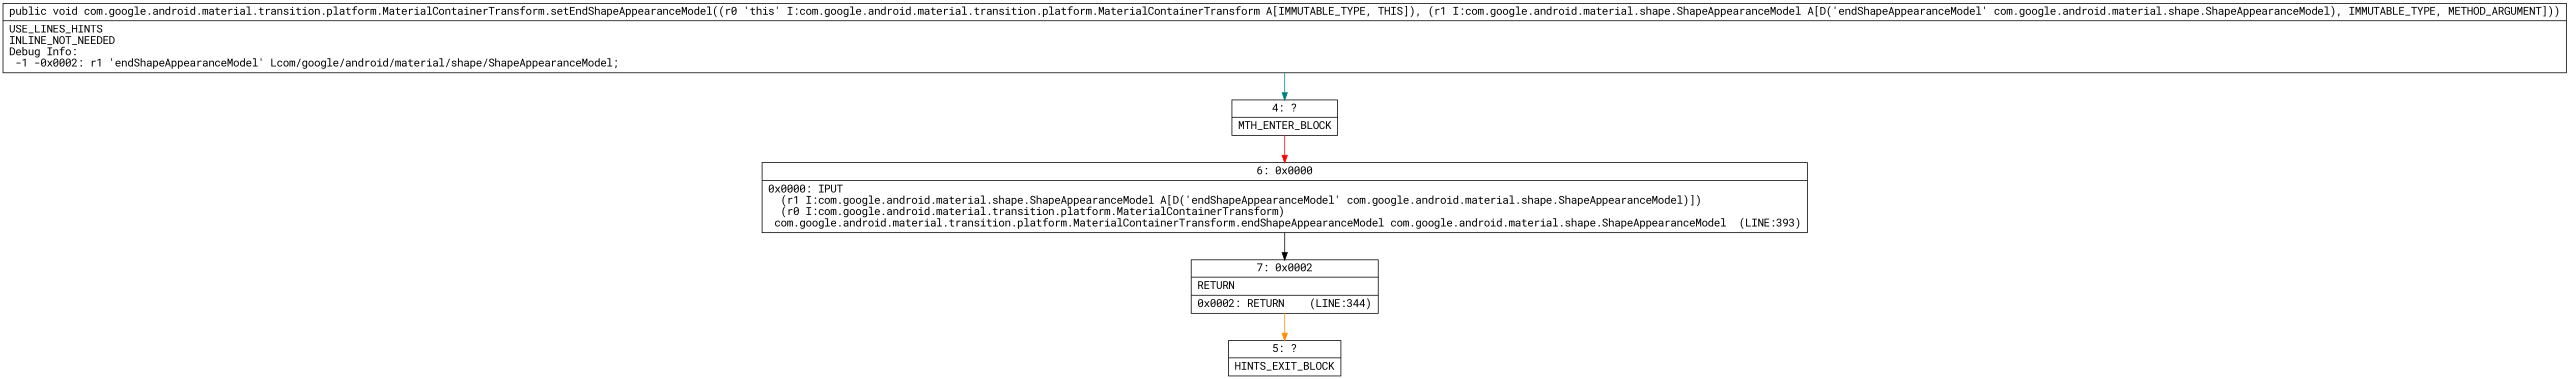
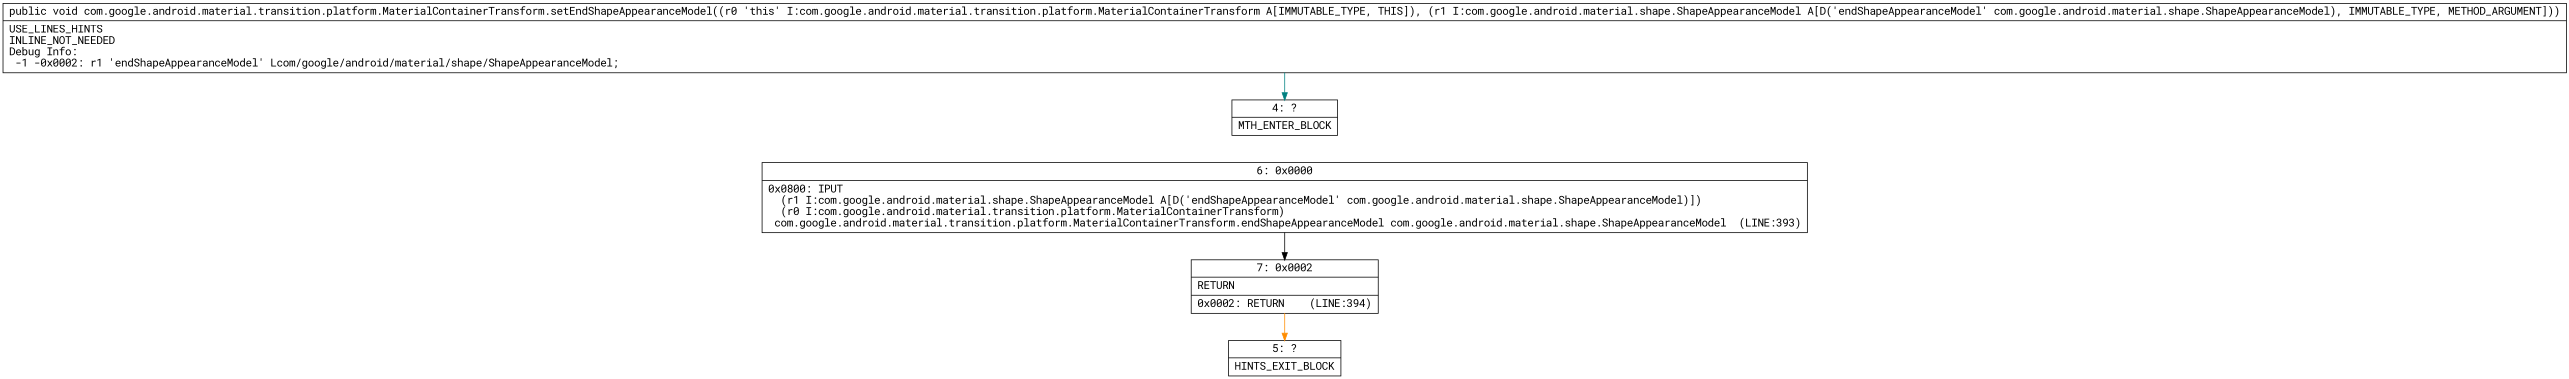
(1285, 145) -> none
(812, 189) -> (812, 189)
(1285, 304) -> (1285, 304)
